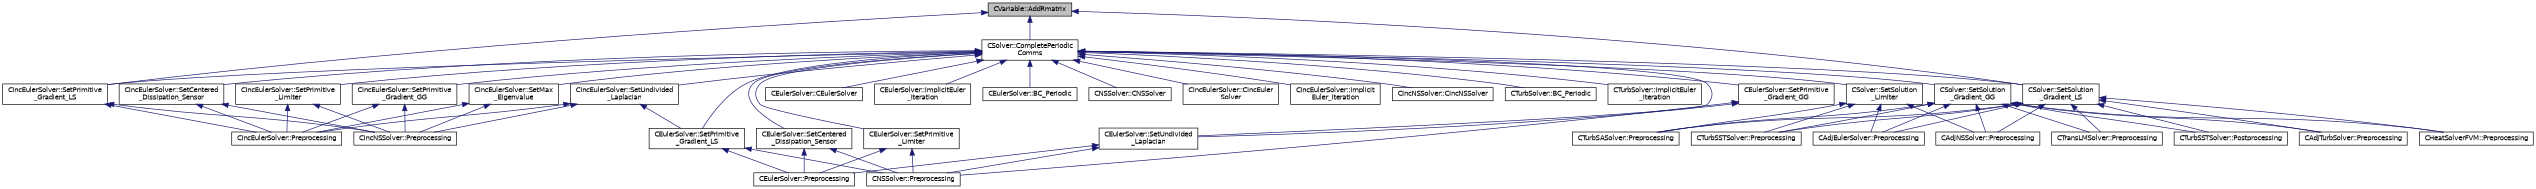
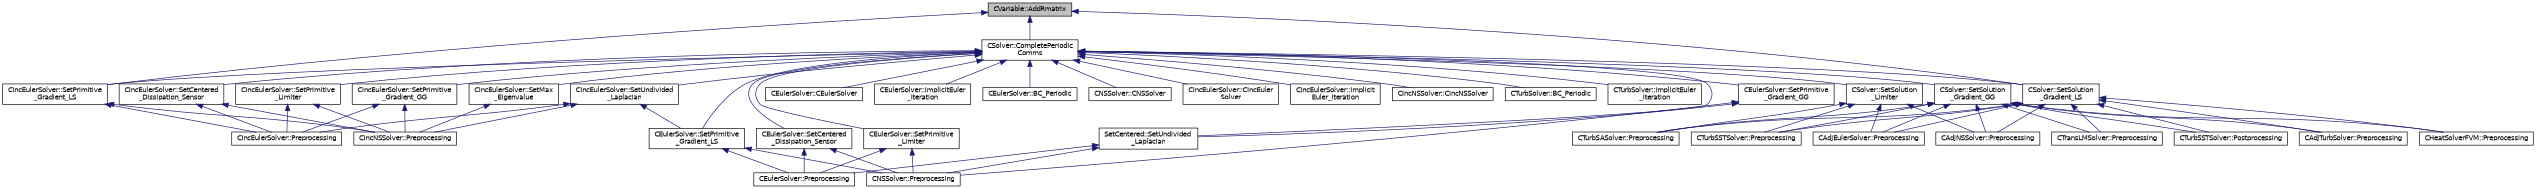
(389, 118) -> none
(1148, 139) -> (1148, 139)
